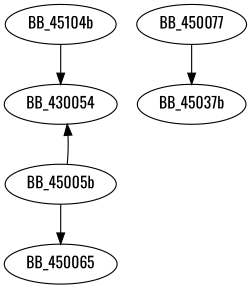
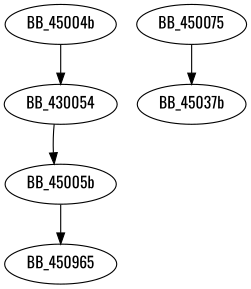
(61, 24) -> (61, 24)
(192, 24) -> (192, 24)
(68, 150) -> (53, 138)
(61, 264) -> (61, 264)
